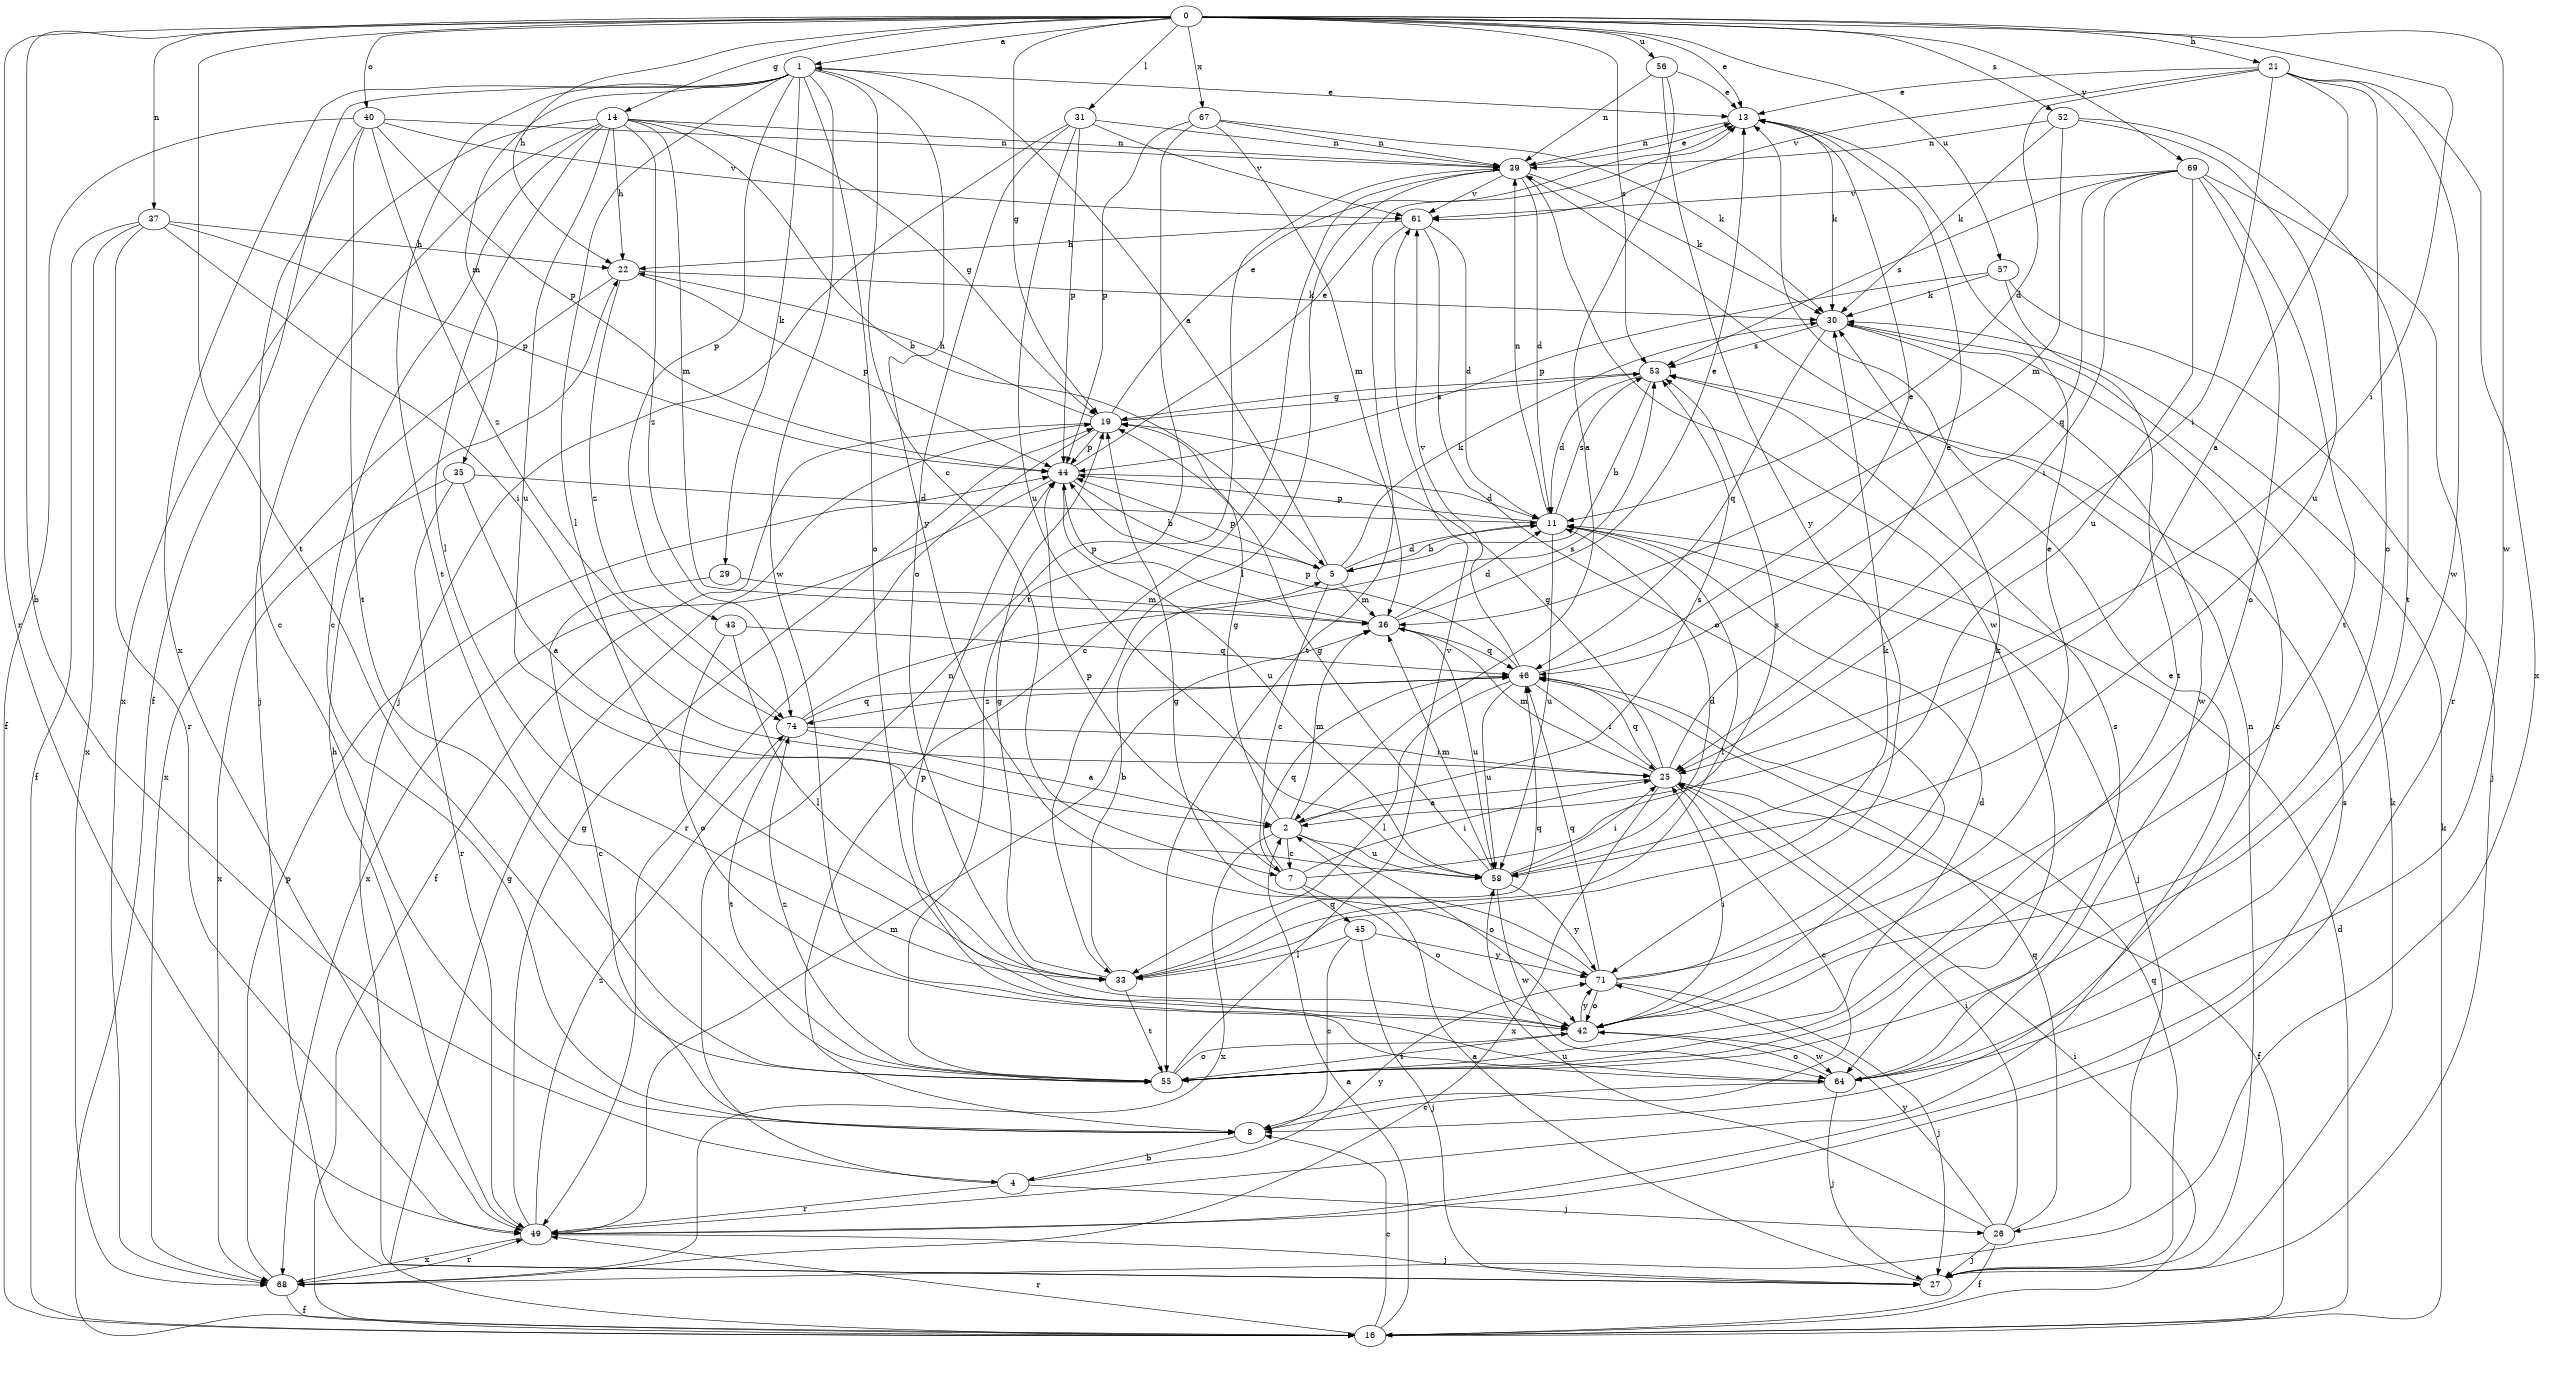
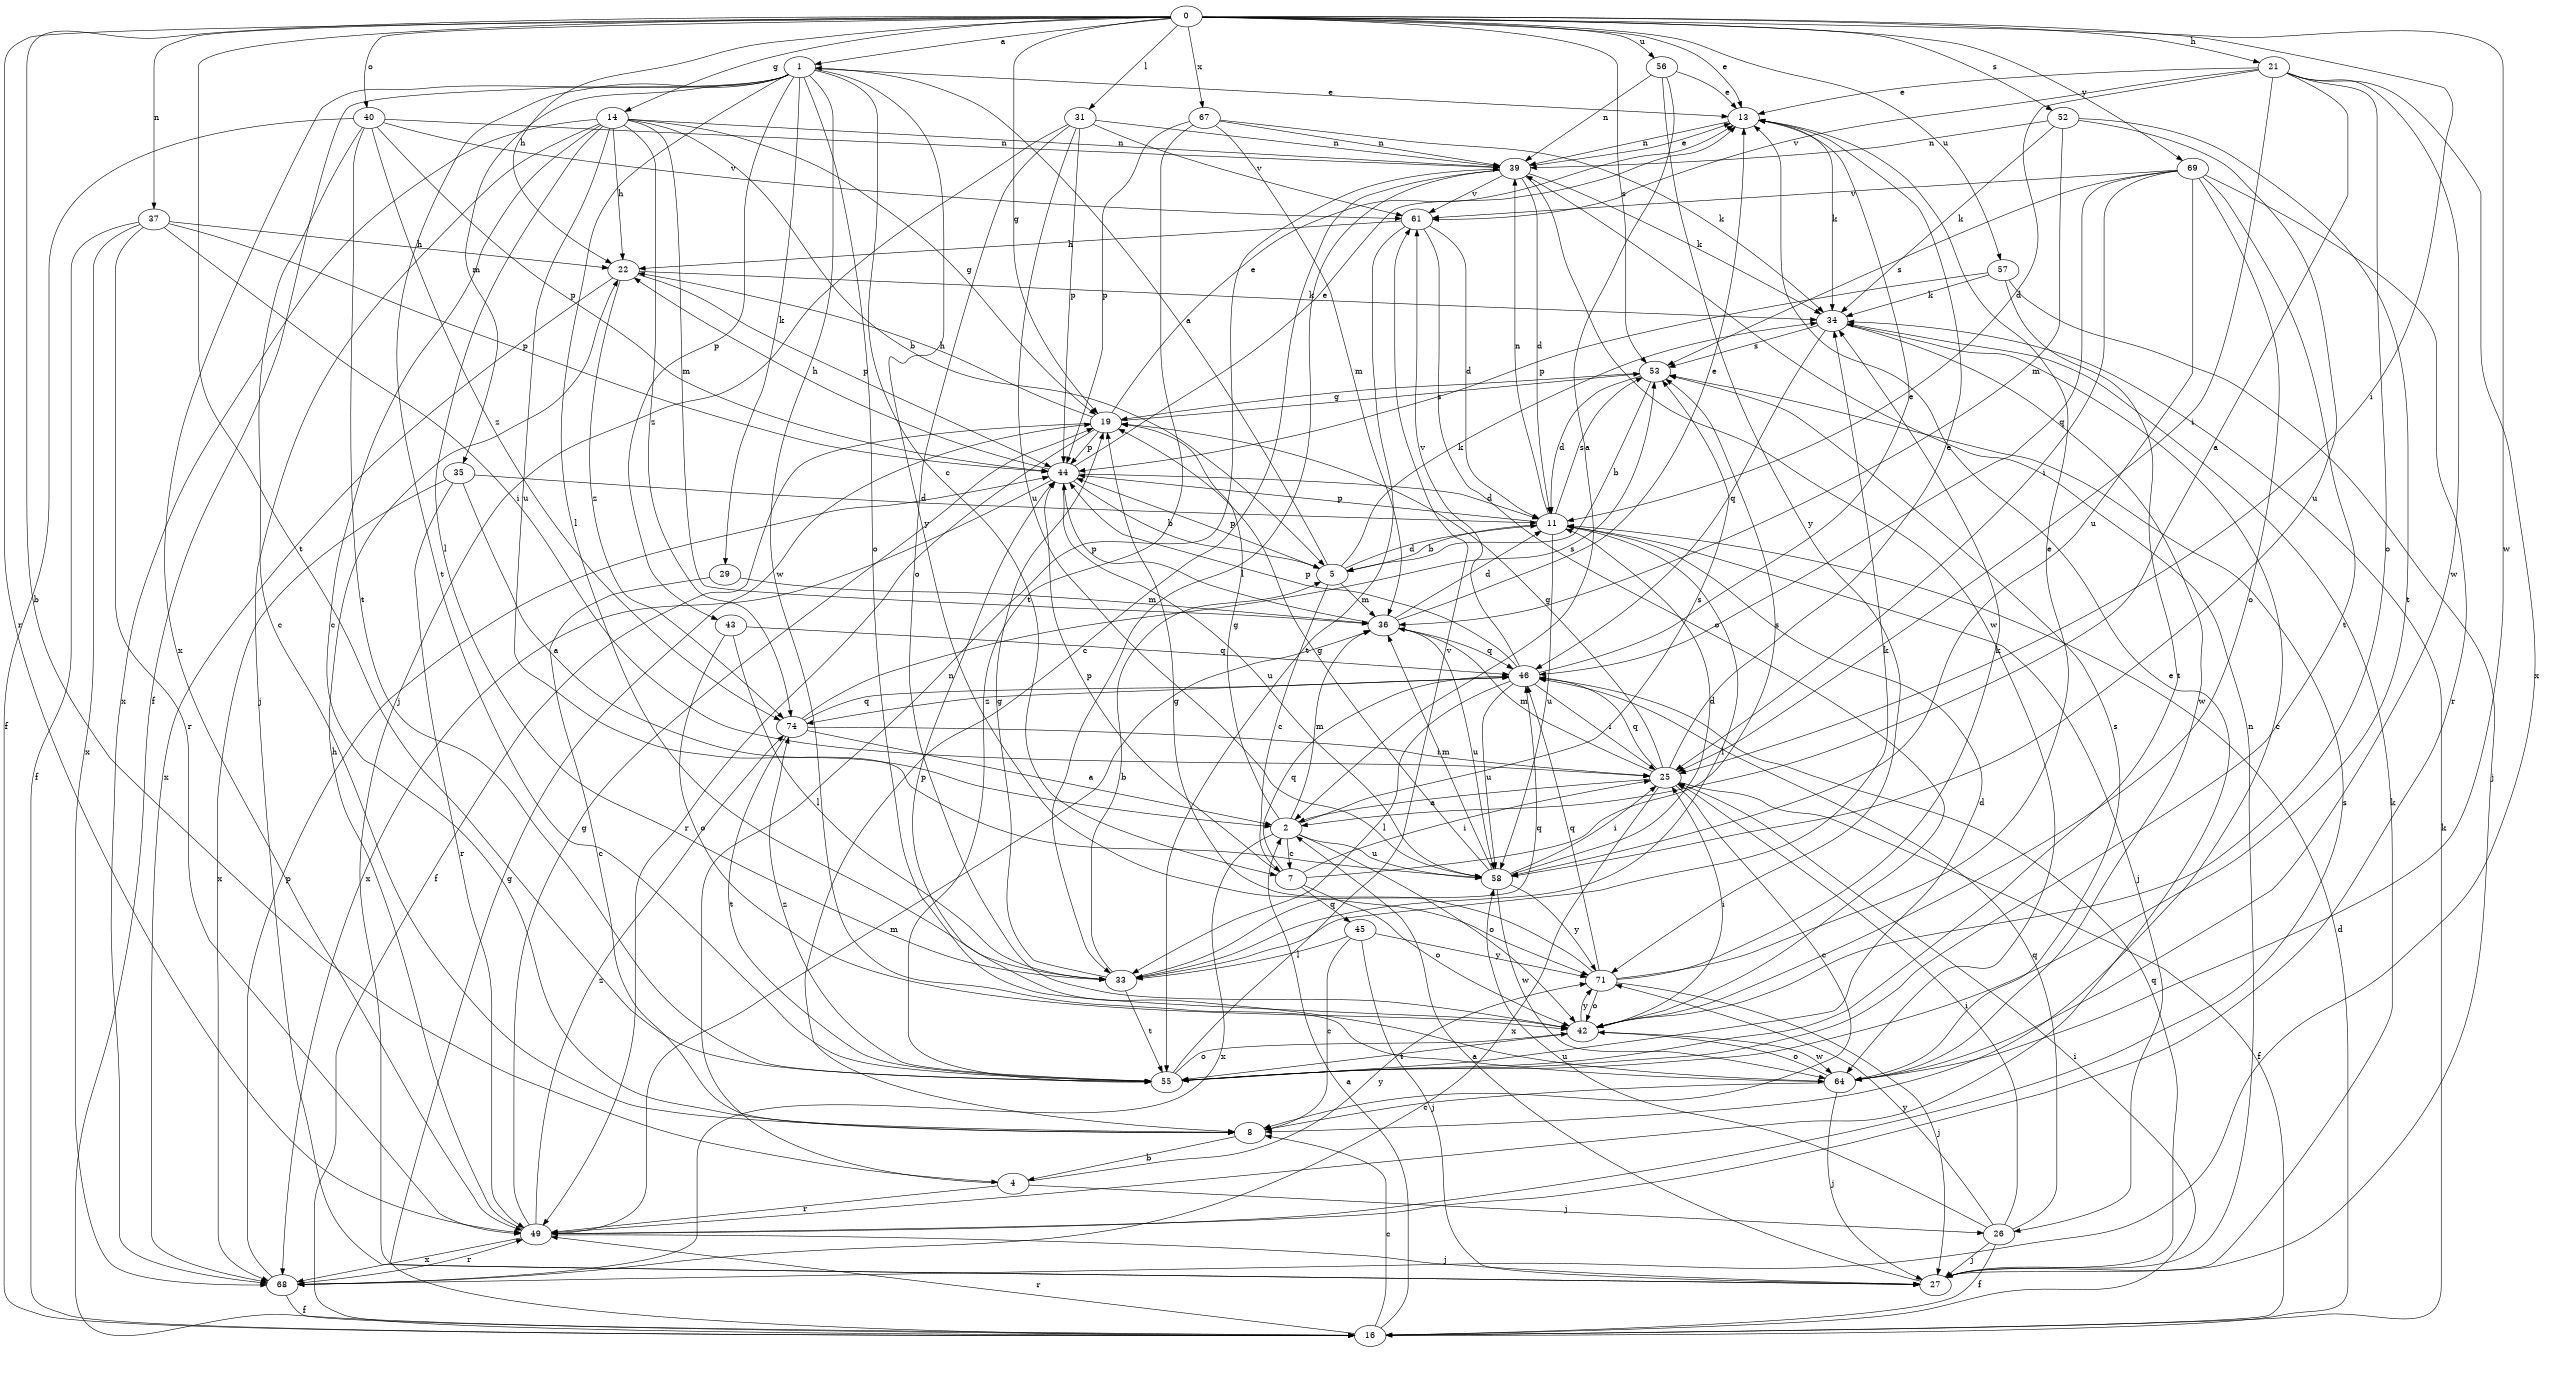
(1832, 321) -> (1832, 321)
none -> (836, 393)
